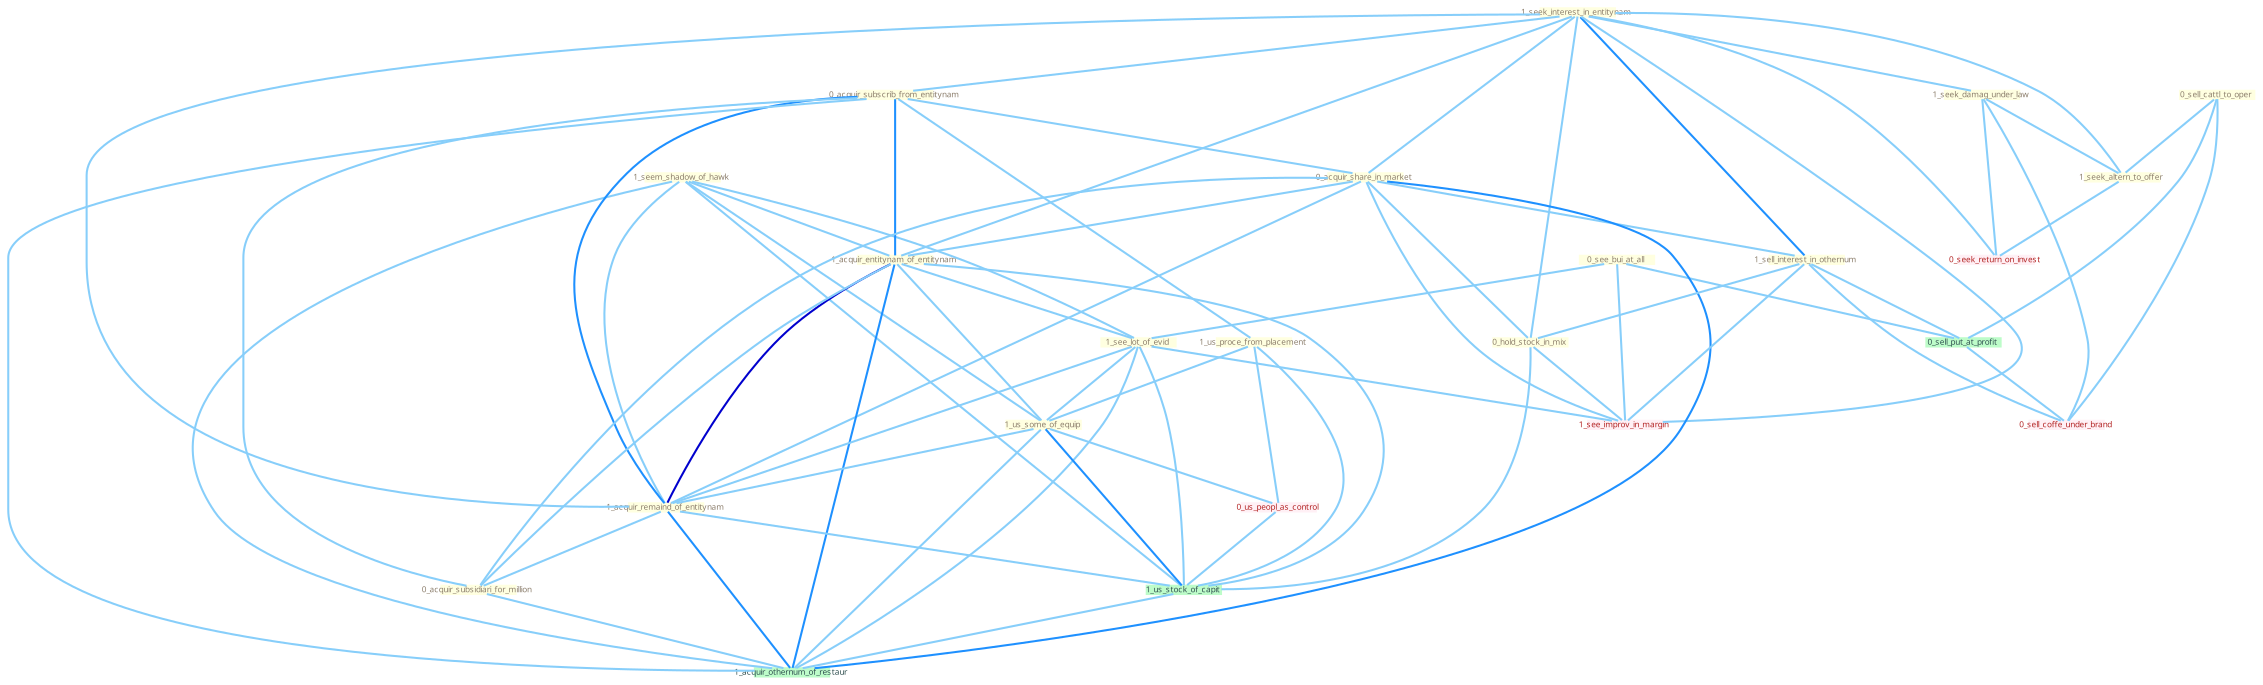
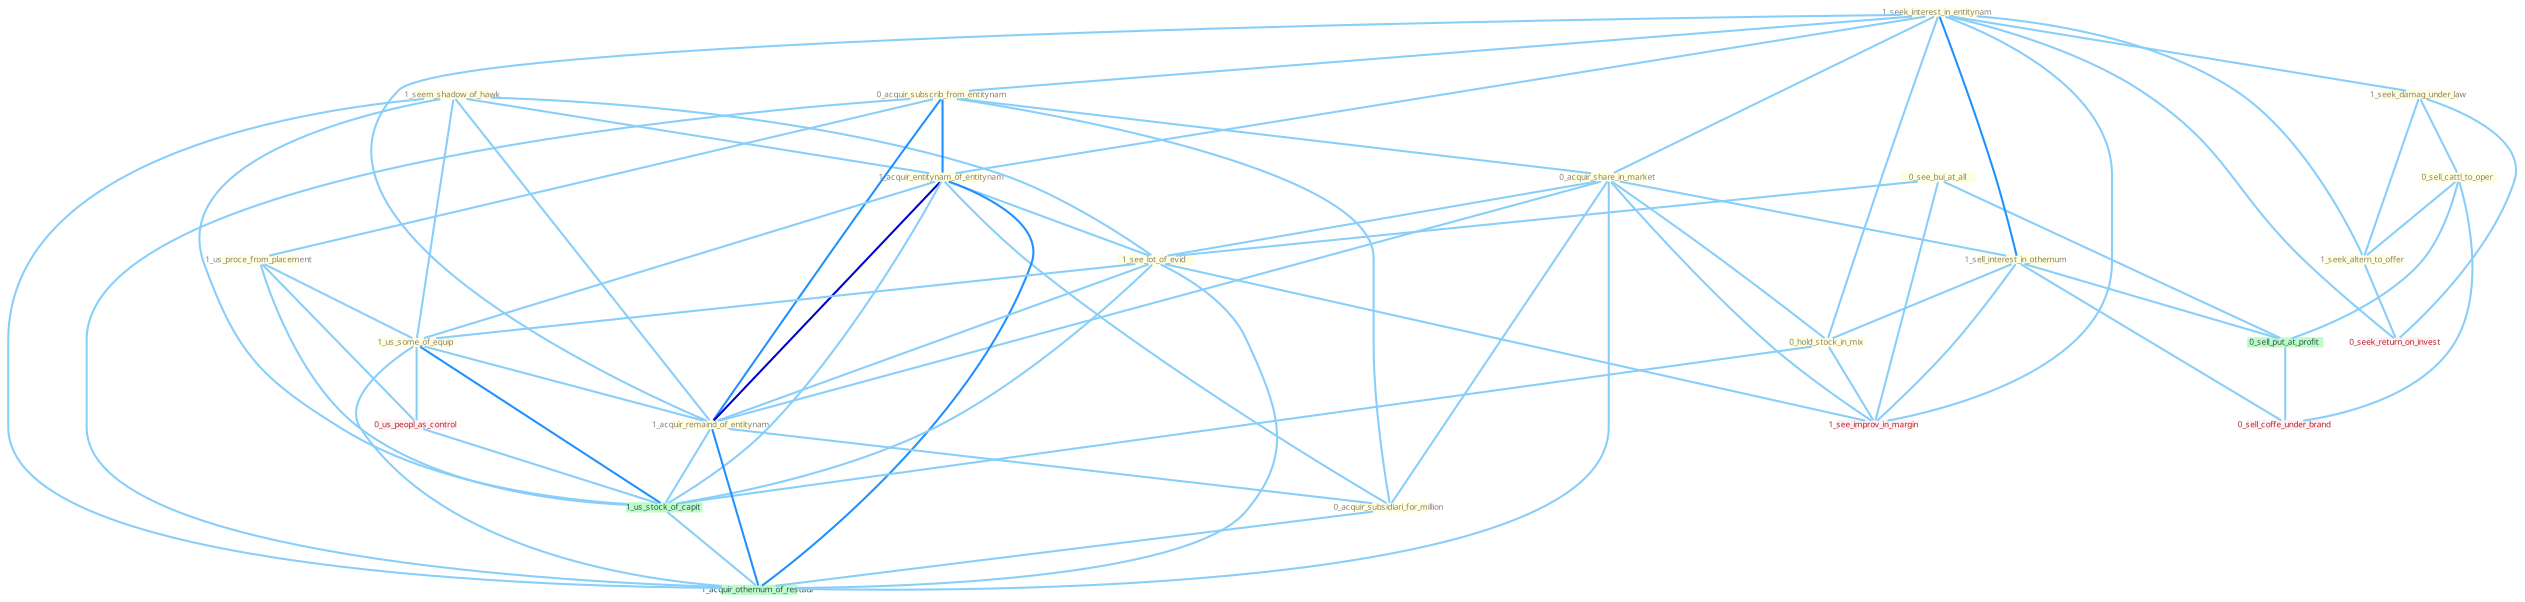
(1130, 219) -> (1382, 219)
(2062, 254) -> (2439, 136)
(1501, 537) -> (1349, 560)
